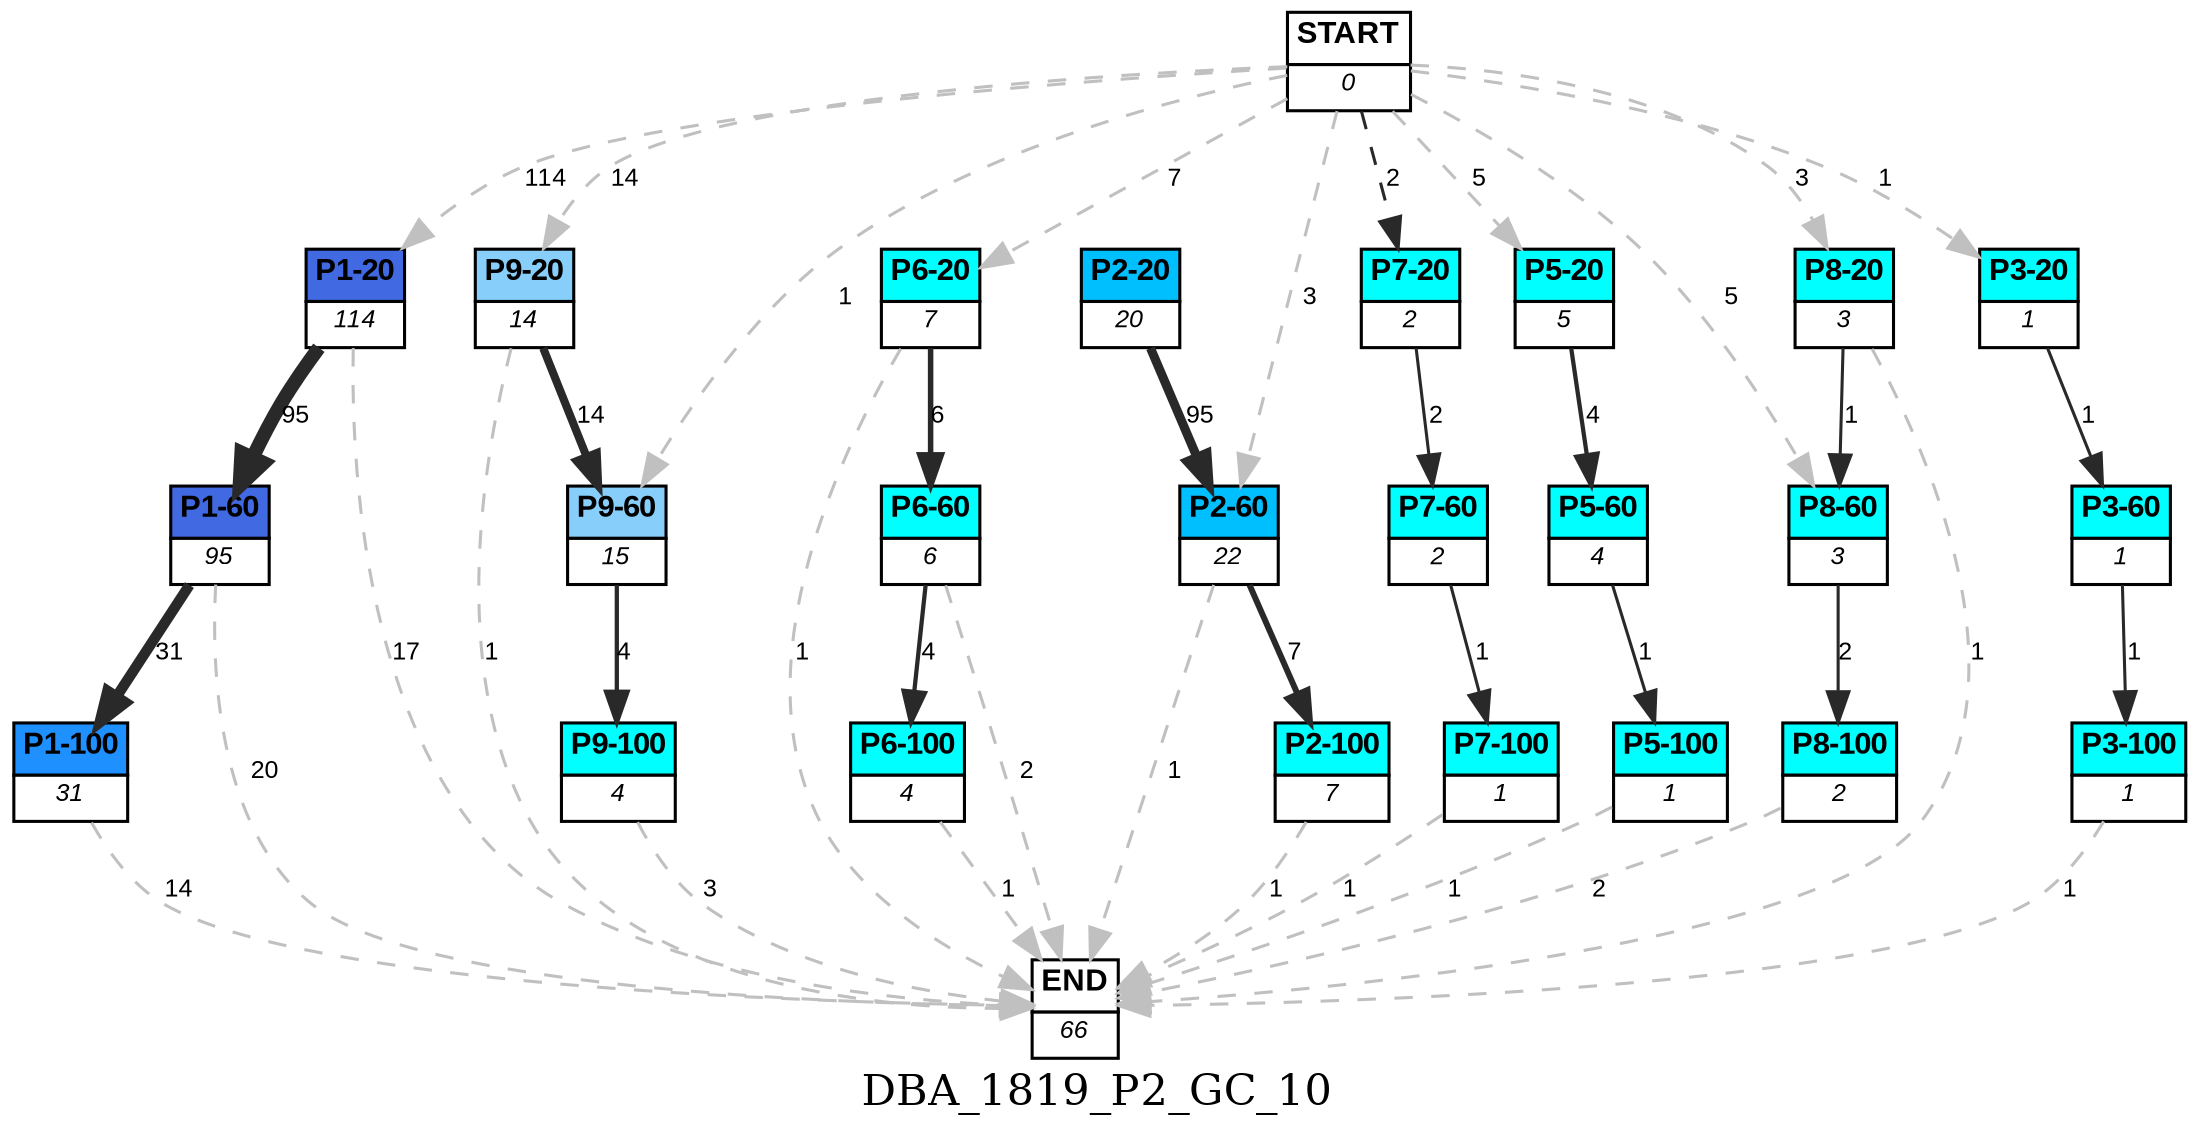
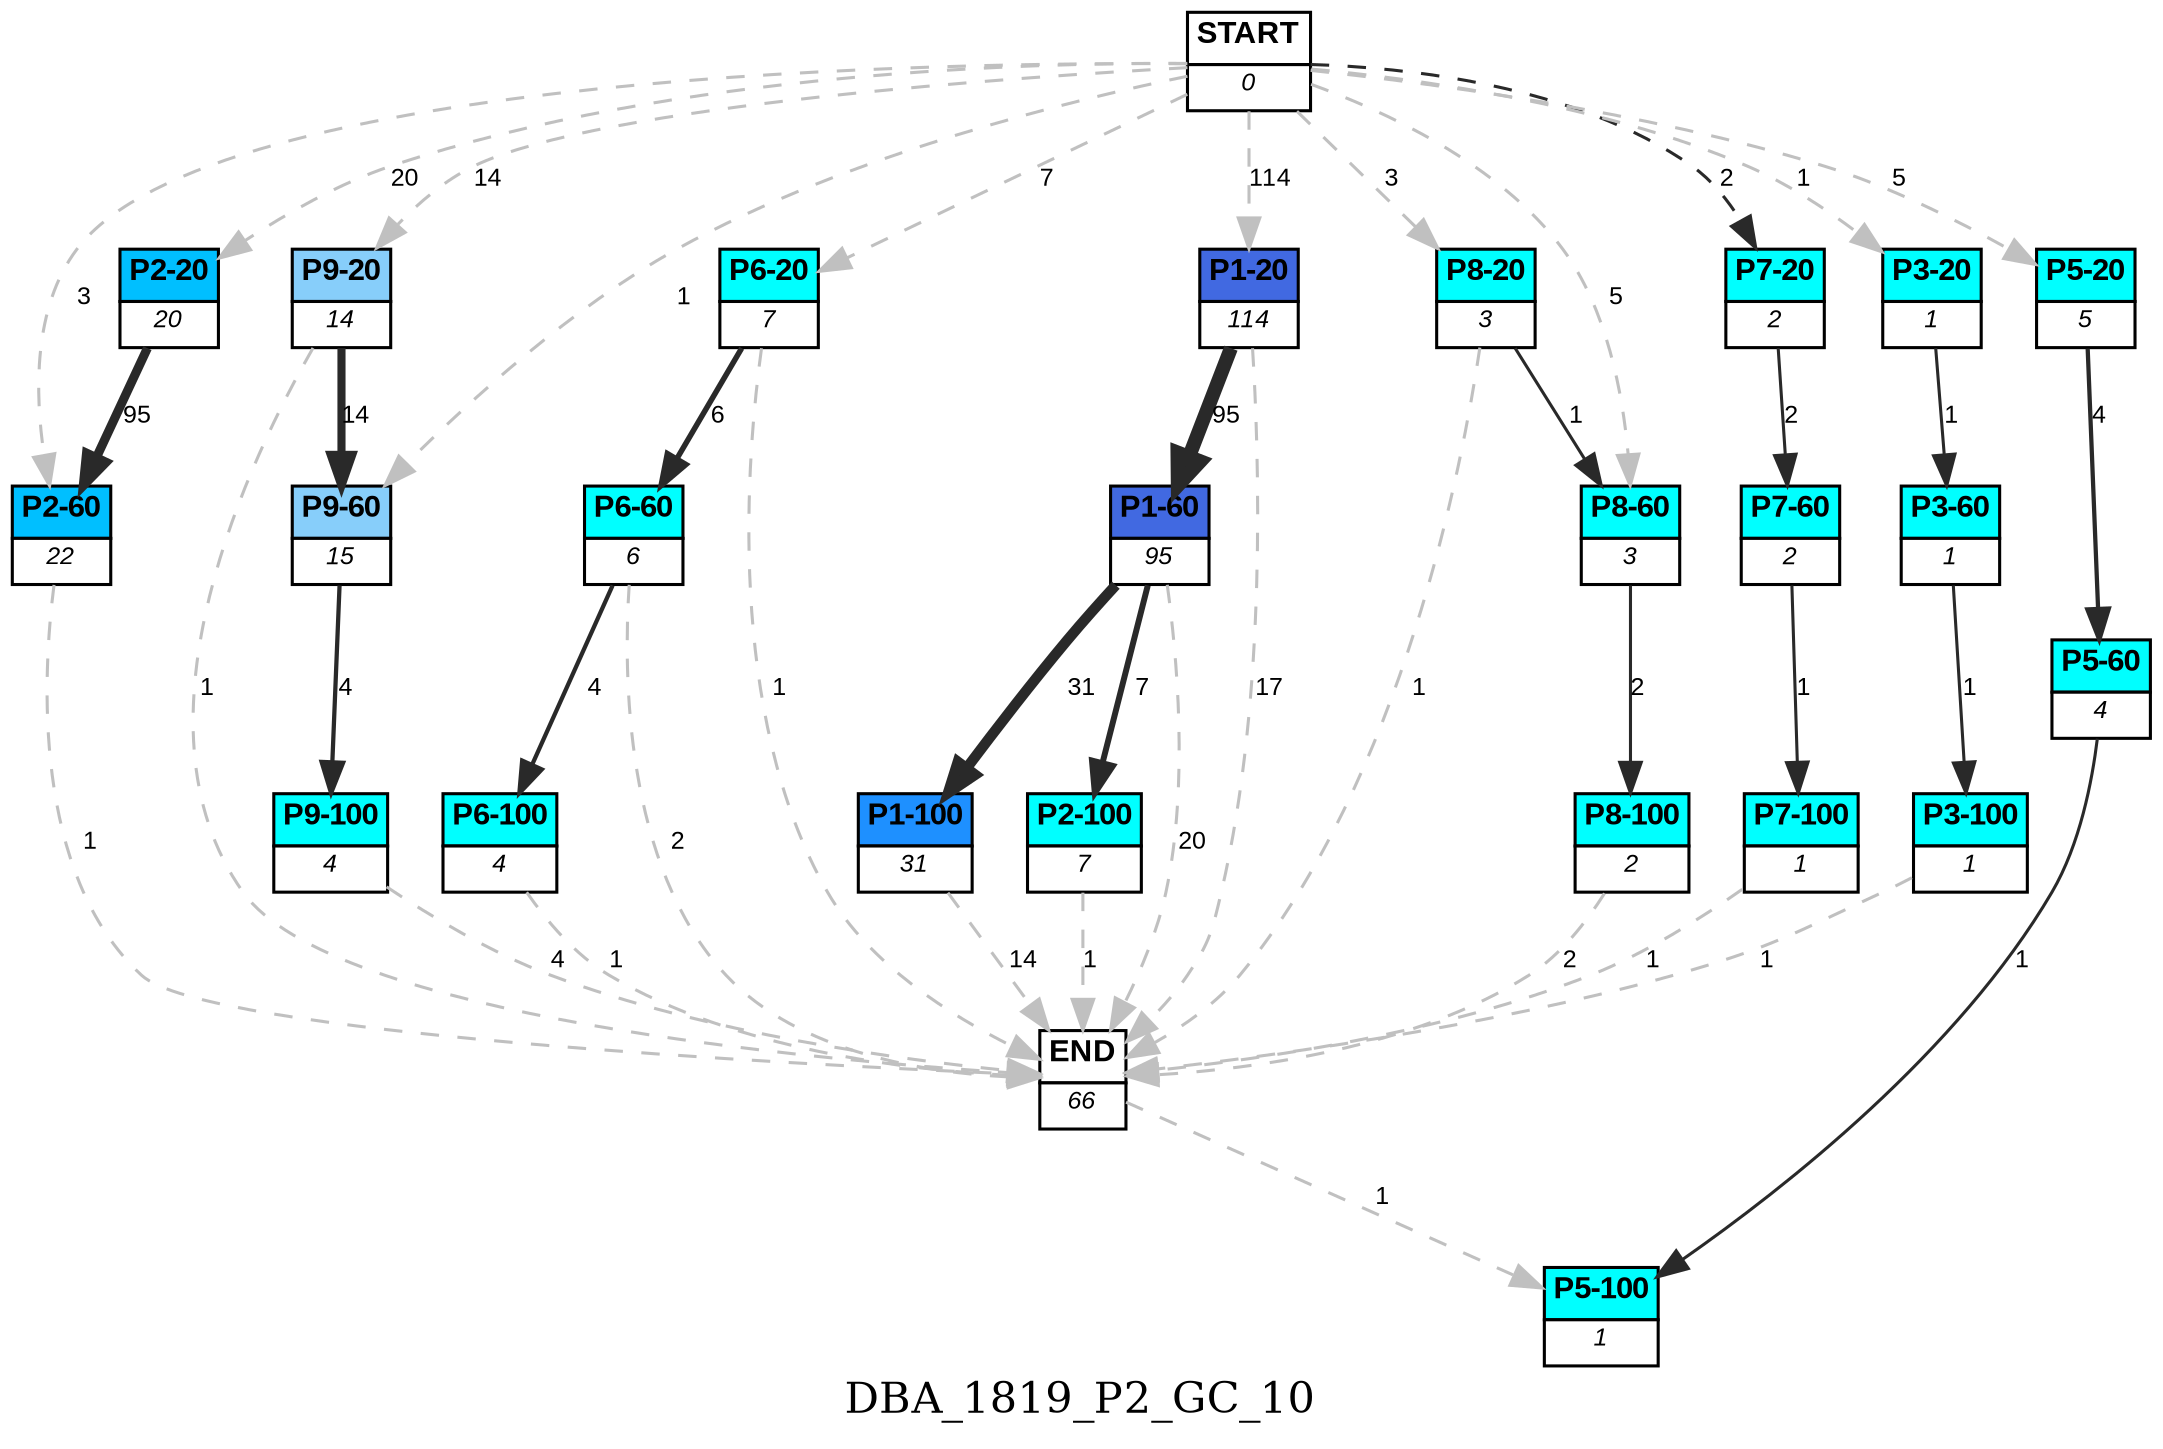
none -> (513, 132)
(1274, 640) -> (1125, 674)
(711, 891) -> (558, 961)
(1383, 903) -> (1320, 1189)
